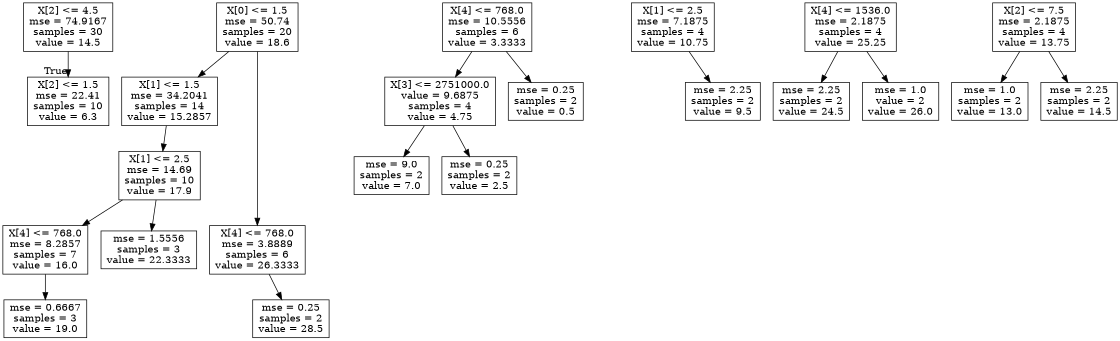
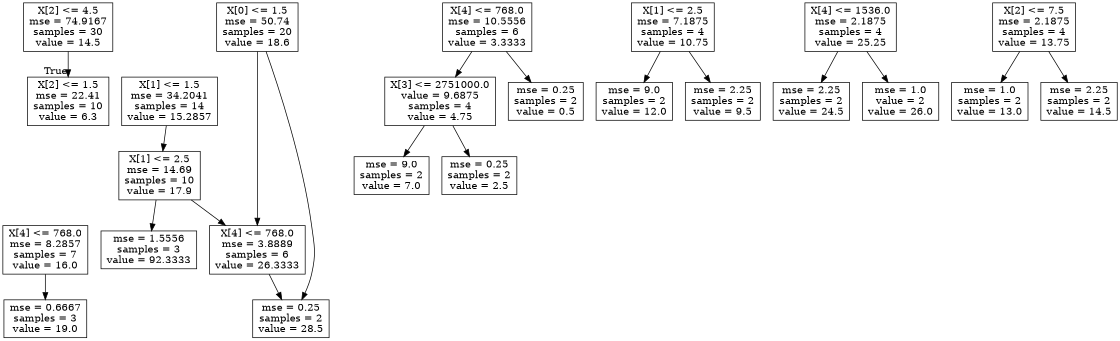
(216, 62) -> (301, 171)
none -> (634, 101)
(106, 211) -> (205, 211)
(149, 250) -> (149, 250)
